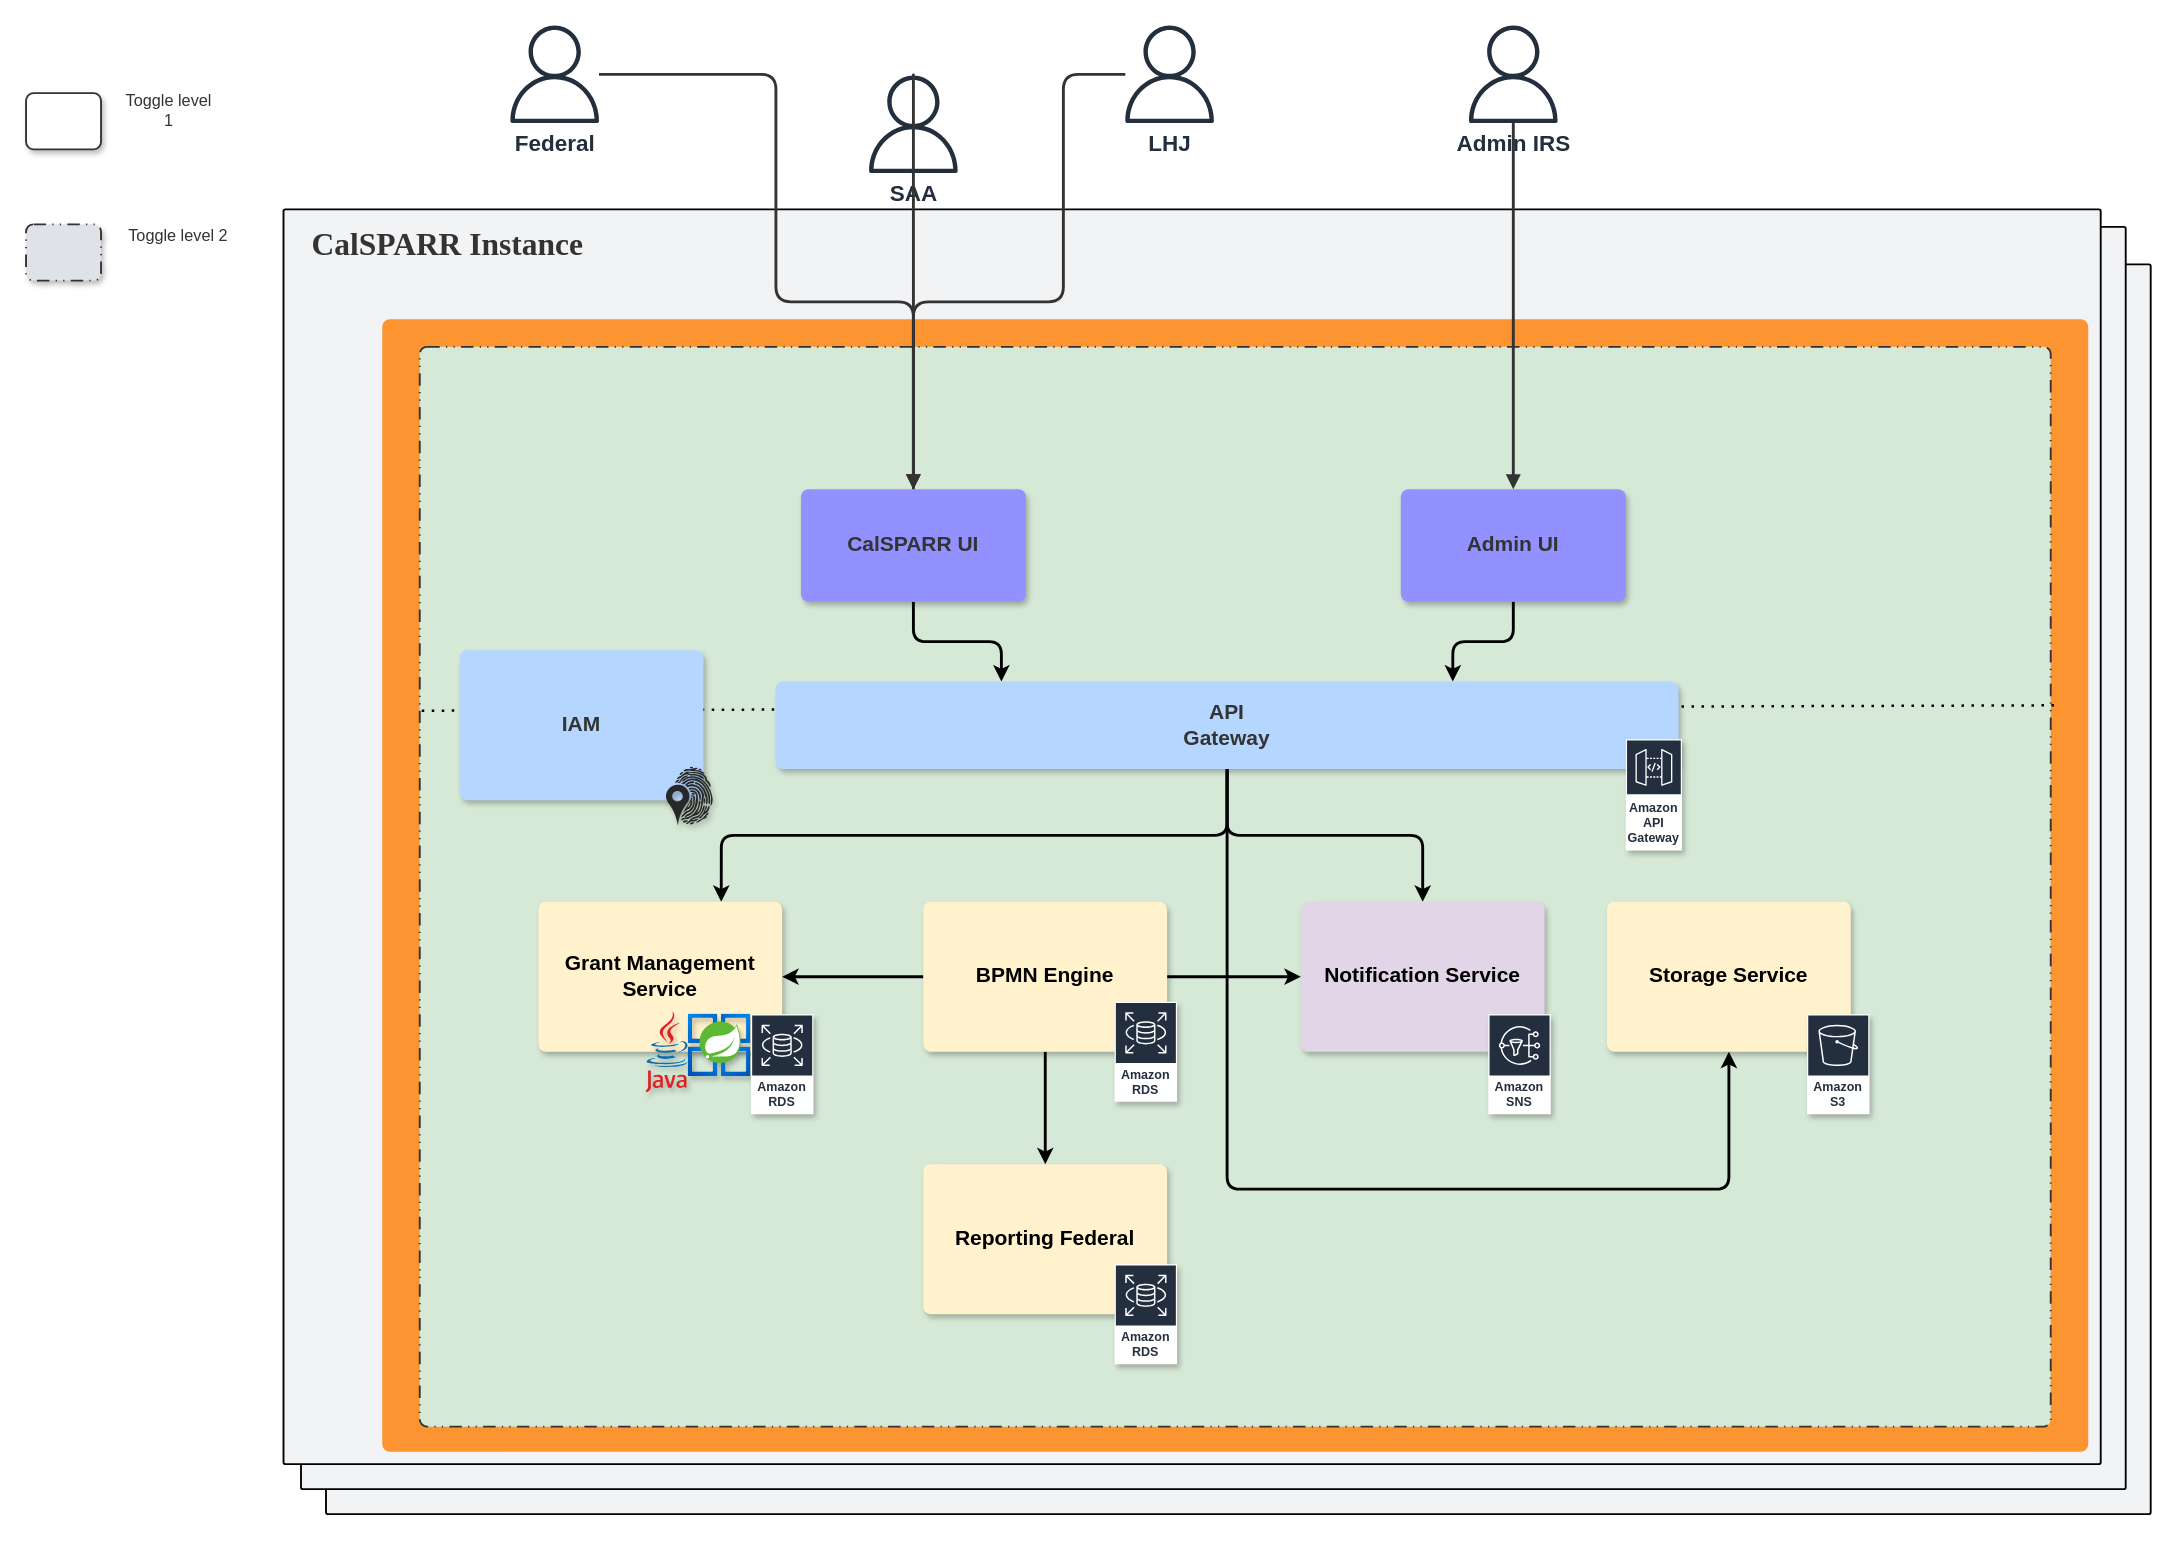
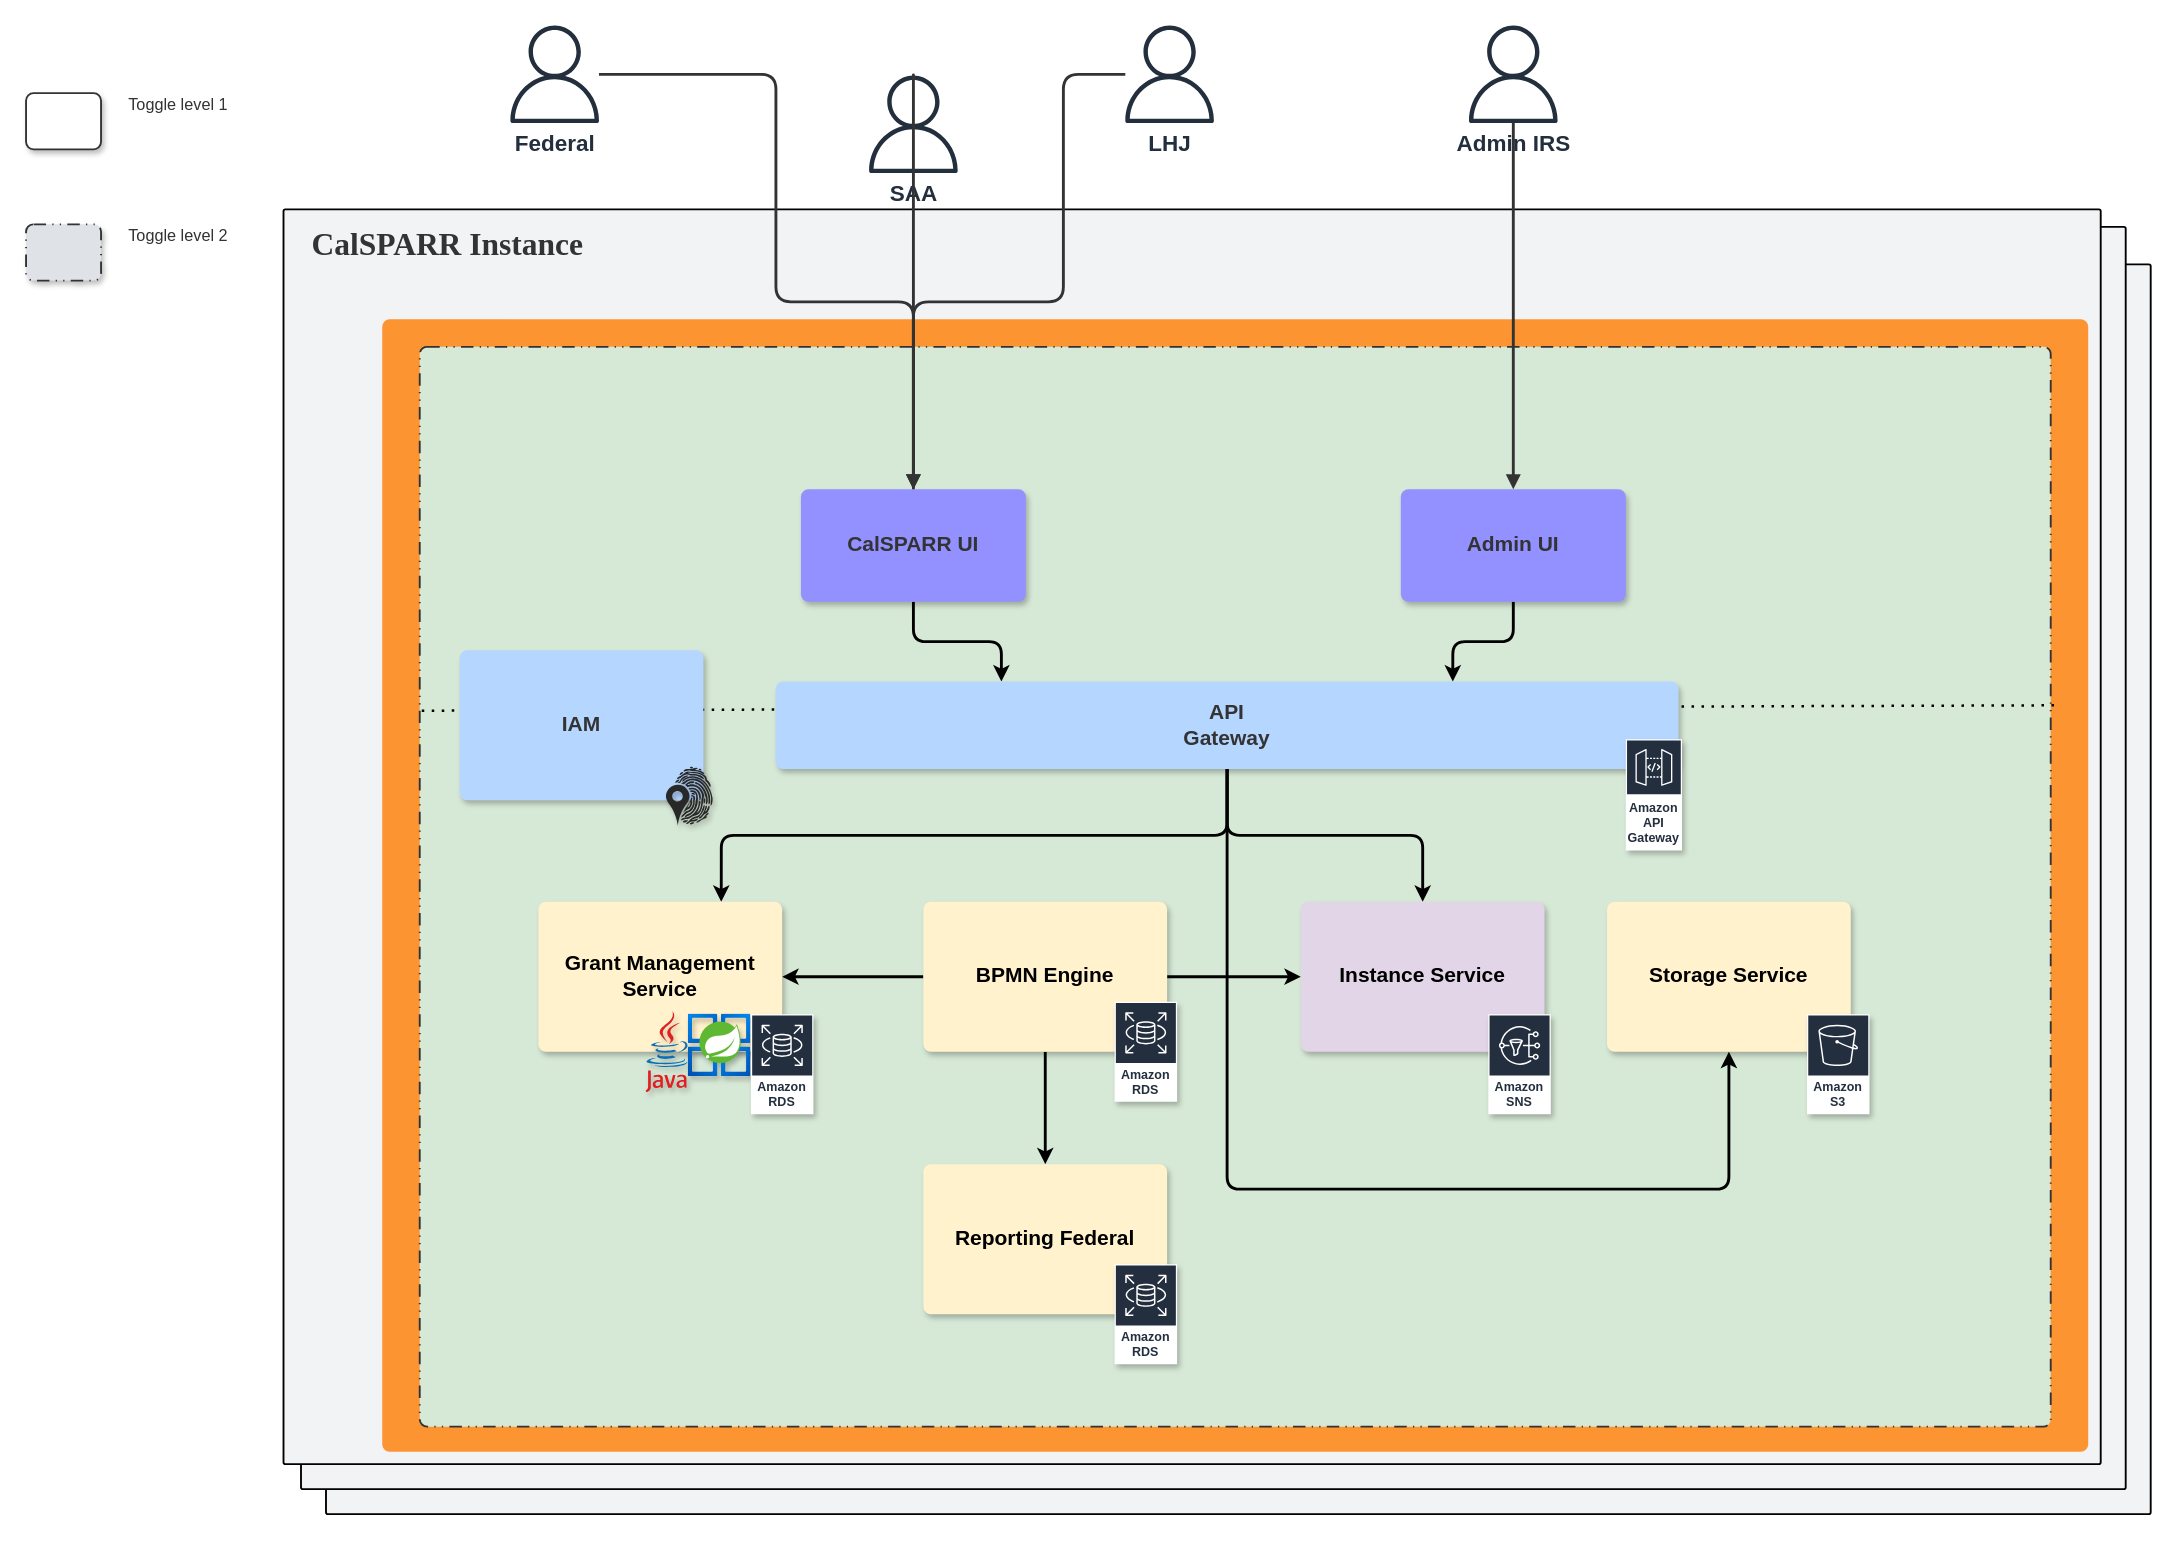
(169, 111) -> (178, 104)
(1423, 977) -> (1423, 977)
